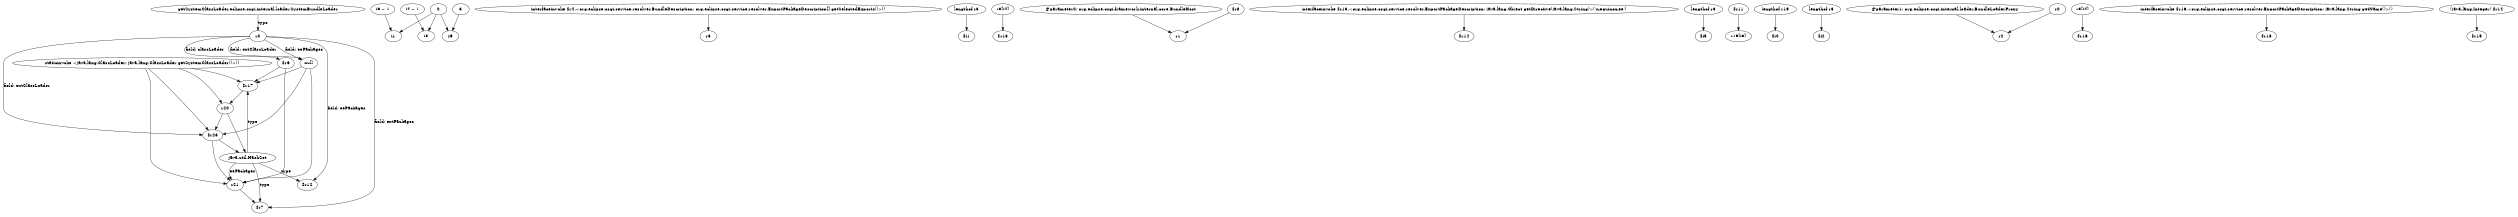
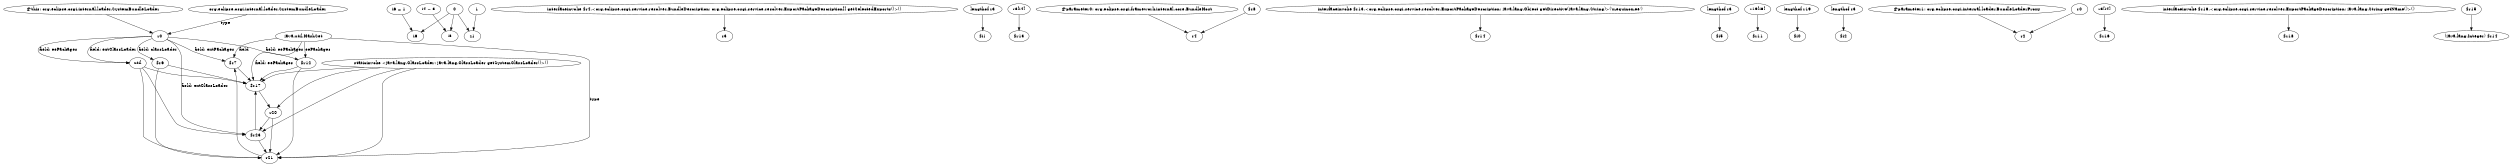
none -> (93, 9)
(258, 9) -> (268, 9)
(413, 9) -> (429, 9)
(461, 9) -> (477, 9)
(1738, 21) -> (1758, 21)
(2477, 21) -> (2471, 21)
(393, 36) -> (415, 36)
(450, 36) -> (472, 36)
(1178, 36) -> (1194, 36)
(309, 63) -> (138, 63)
none -> (280, 71)
none -> (243, 73)
none -> (293, 112)
(253, 122) -> (274, 63)
(235, 130) -> (272, 134)
(227, 146) -> (256, 112)
(243, 171) -> (595, 99)
(286, 171) -> (318, 50)
(265, 185) -> (244, 50)
